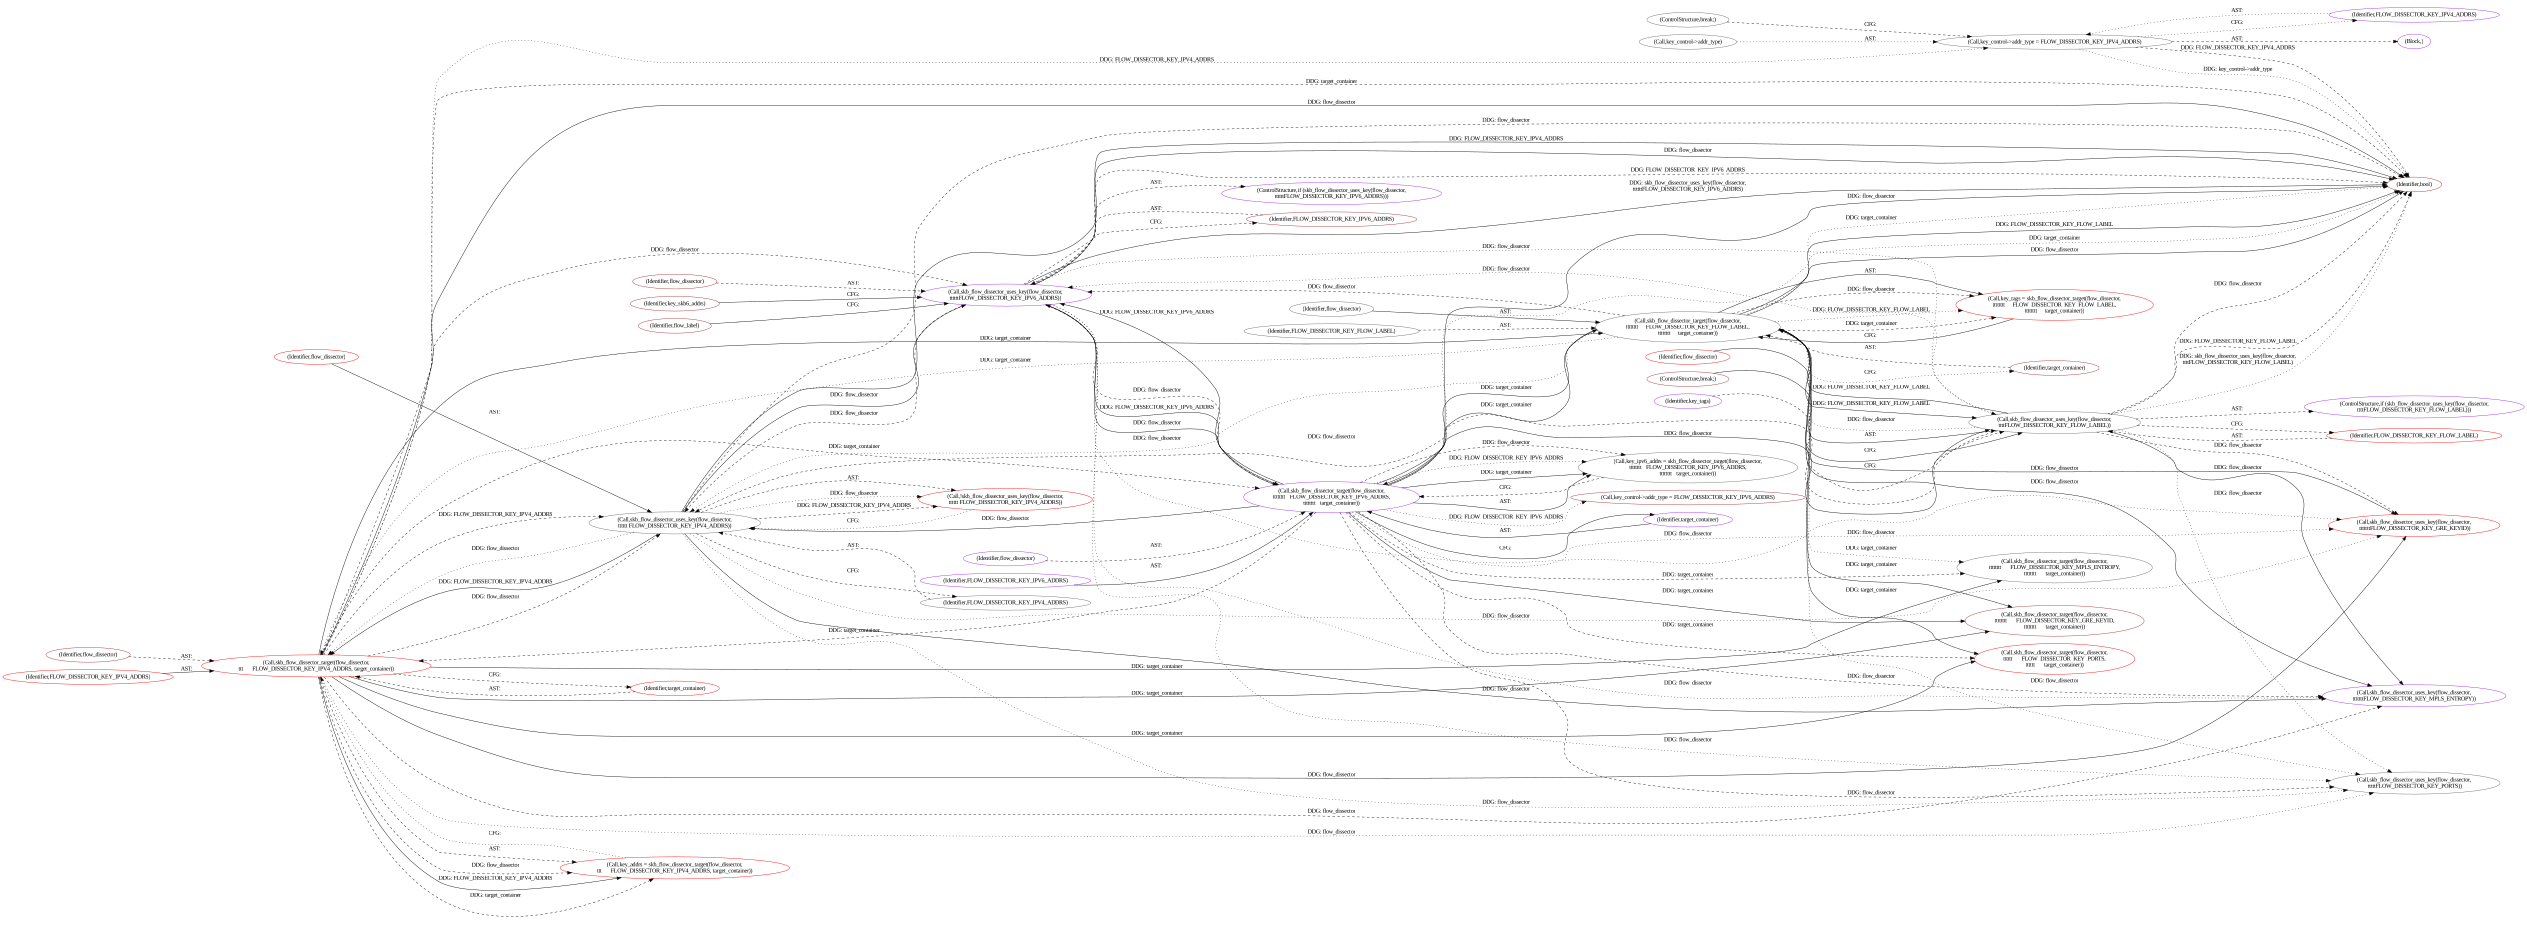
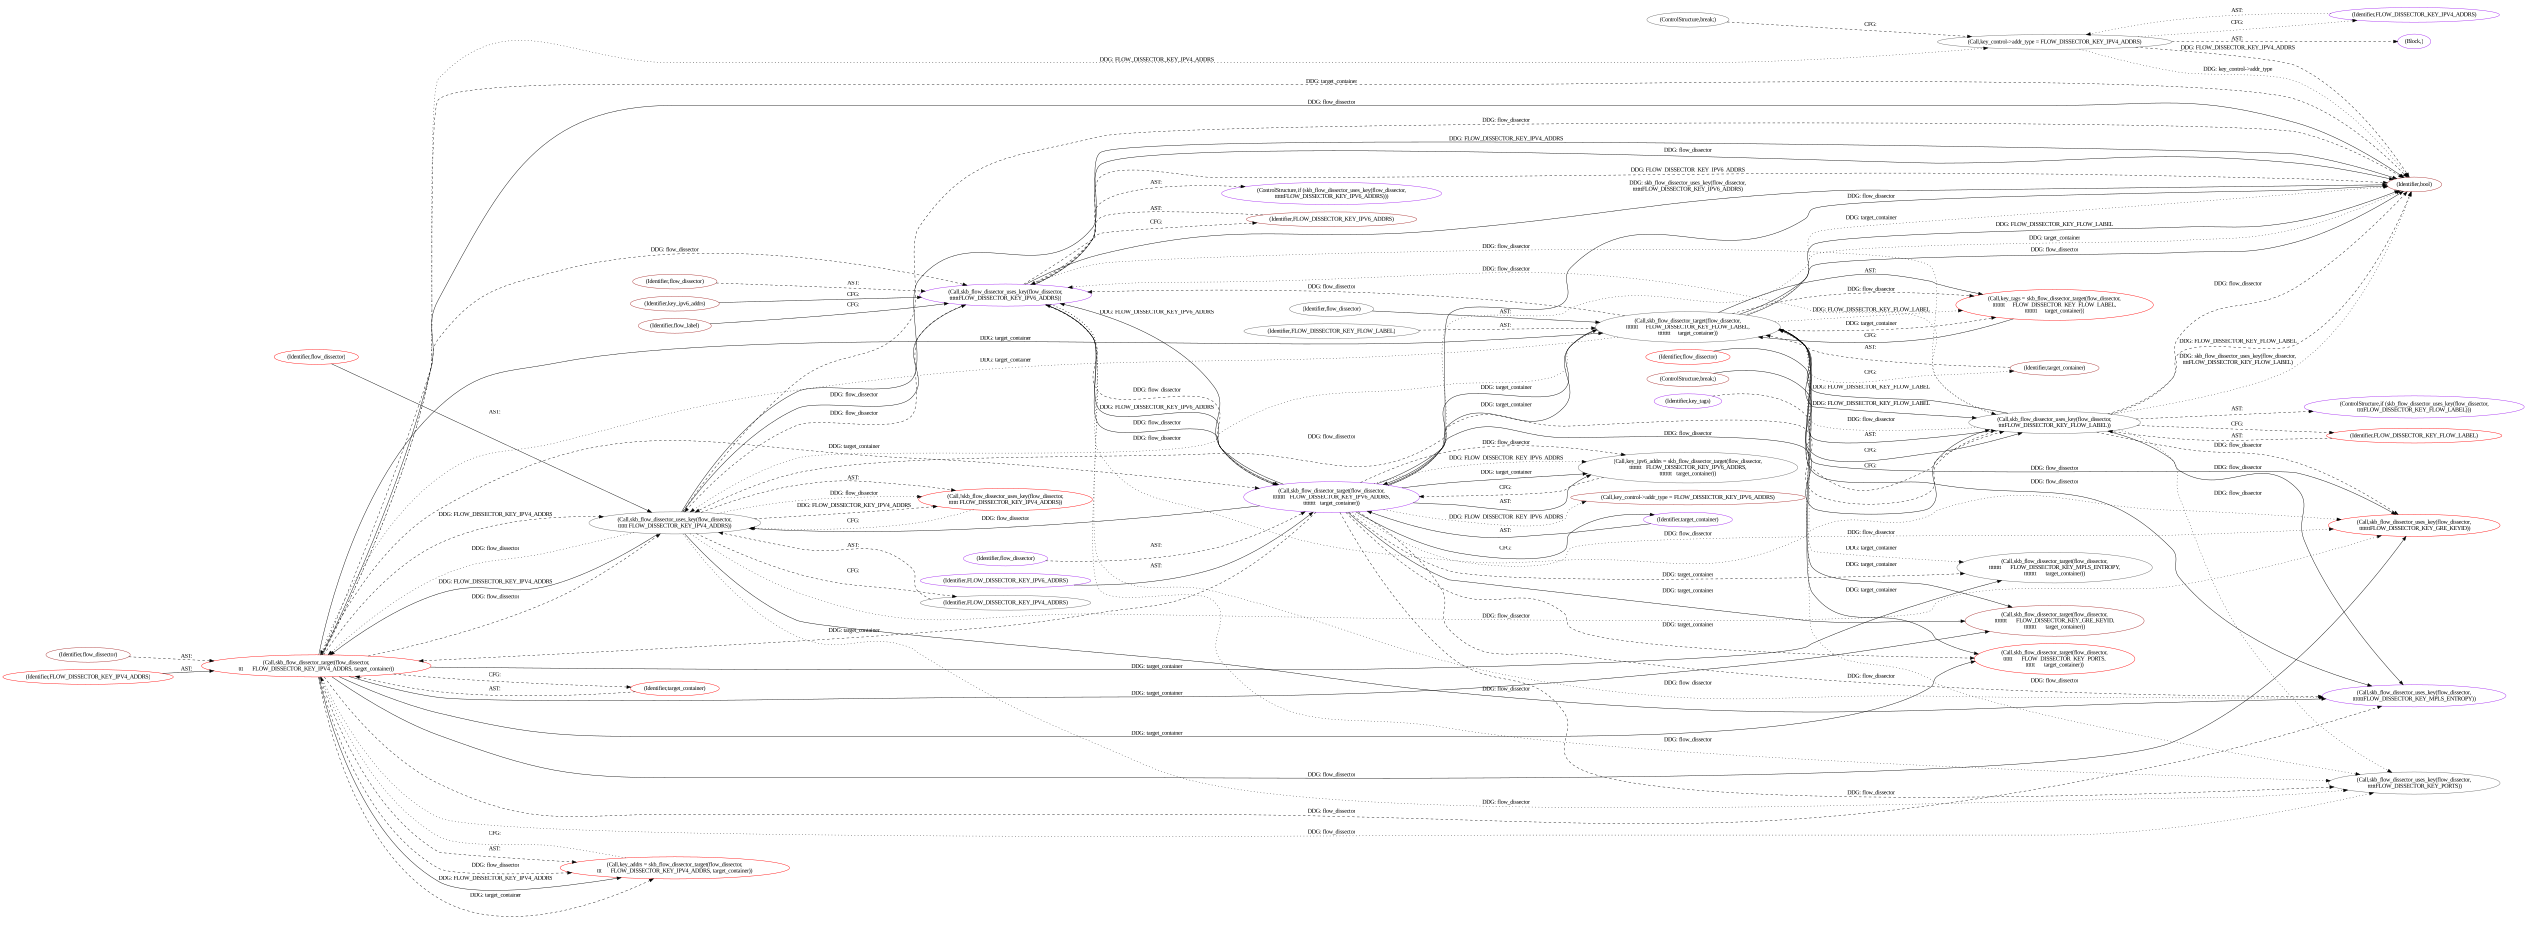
(1688, 42) -> none
(675, 304) -> (675, 304)
